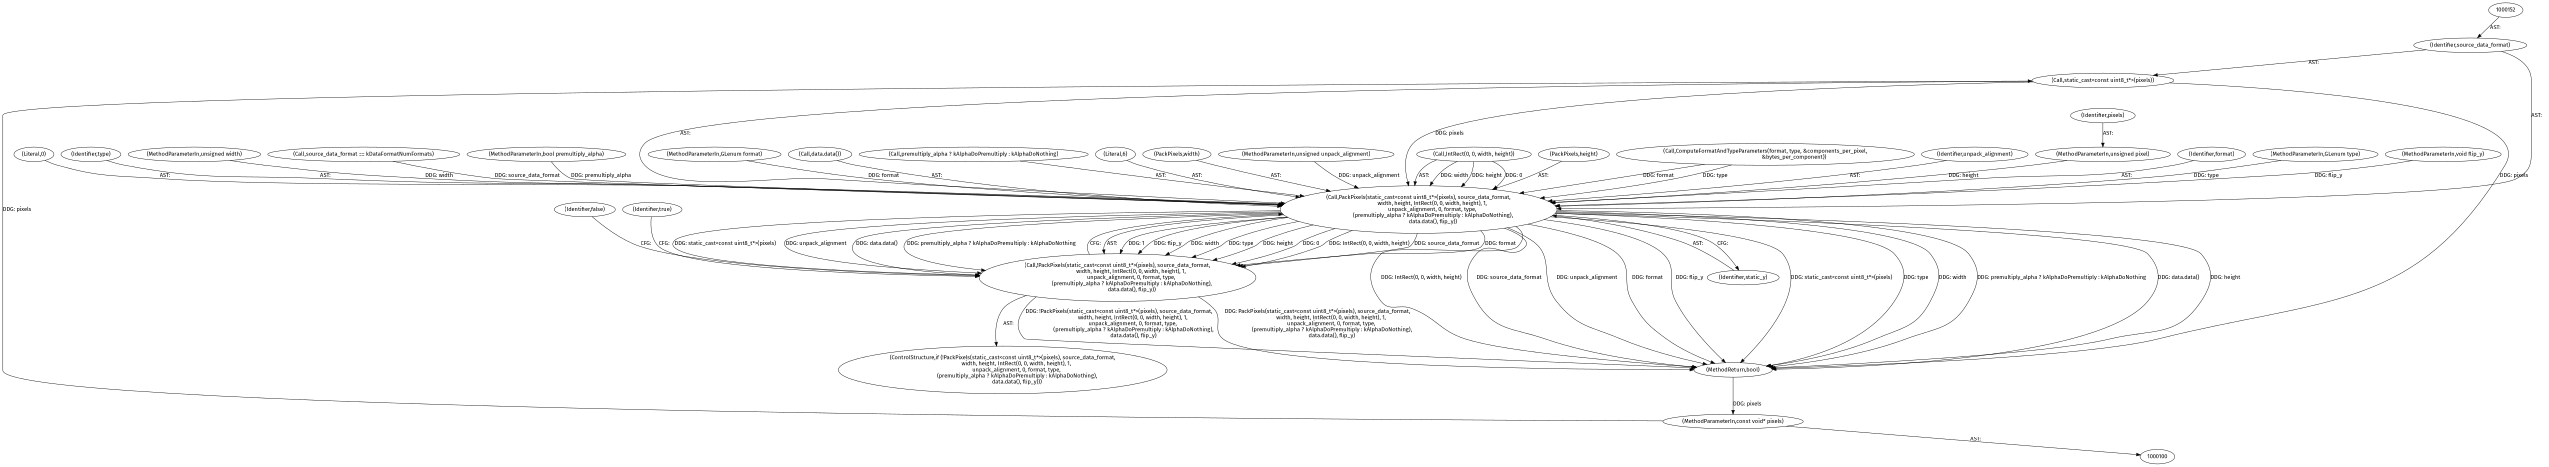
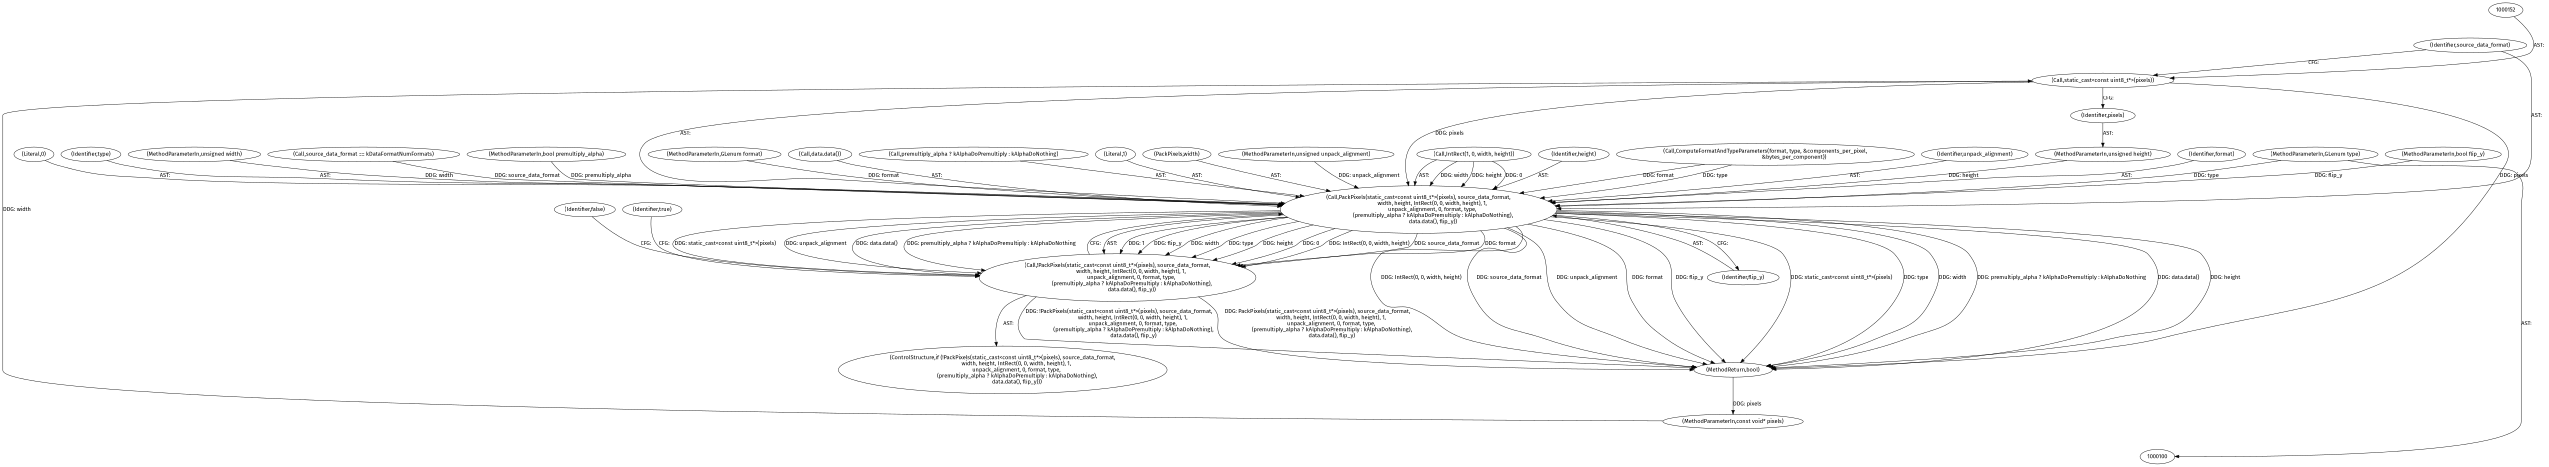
(2490, 26) -> (2375, 70)
(2314, 63) -> (2314, 63)
none -> (2103, 96)
(1116, 154) -> (1116, 154)
(1474, 154) -> (1474, 154)
(1574, 154) -> (1574, 154)
(2103, 154) -> (2103, 154)
(2443, 154) -> (2443, 154)
(17, 210) -> (17, 210)
(1743, 278) -> (1743, 278)
(1961, 440) -> (2521, 386)
